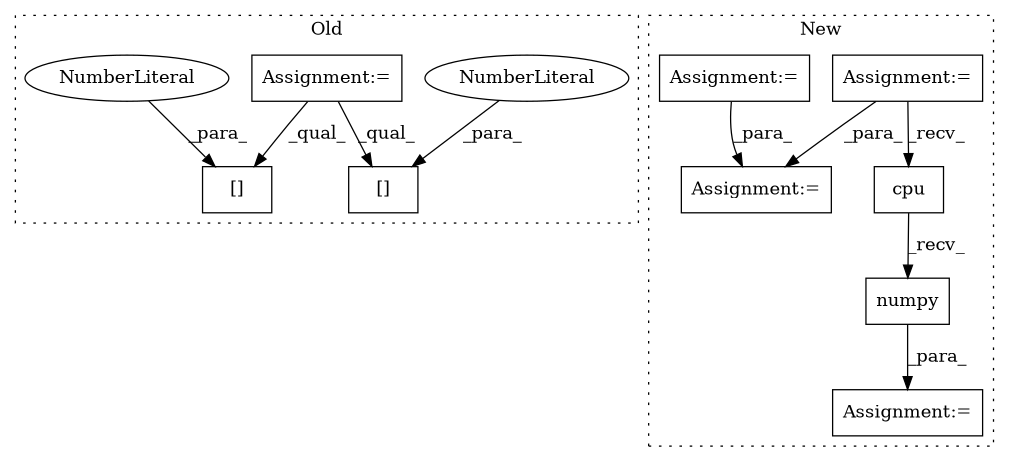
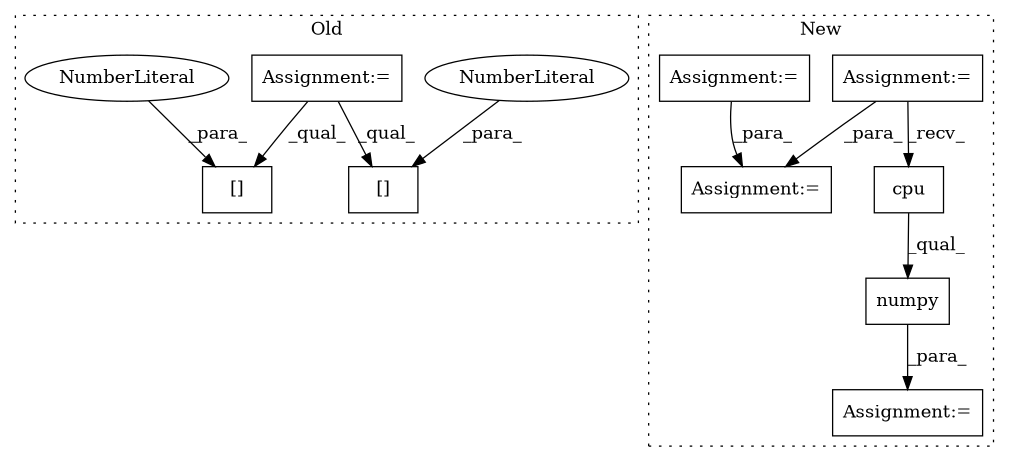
(936, 245) -> (936, 245)
